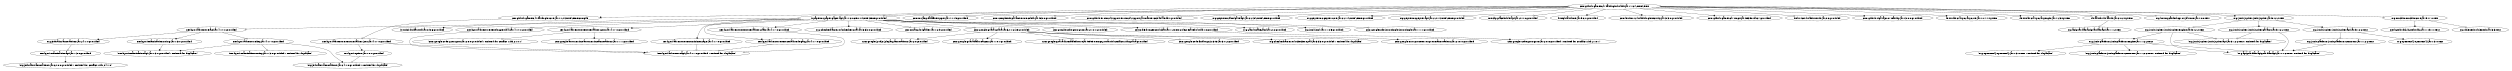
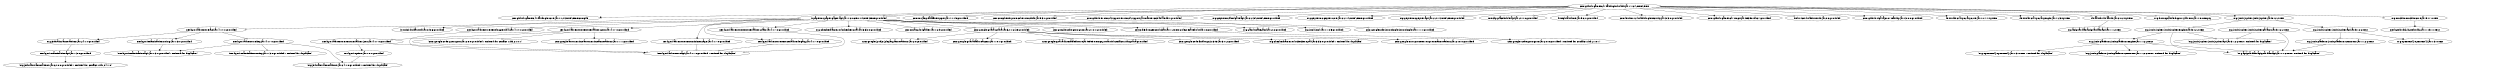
(1025, 18) -> (1025, 18)
(2183, 18) -> (2183, 18)
(431, 22) -> (477, 36)
(2259, 23) -> none
(888, 24) -> (891, 24)
(2480, 30) -> none
